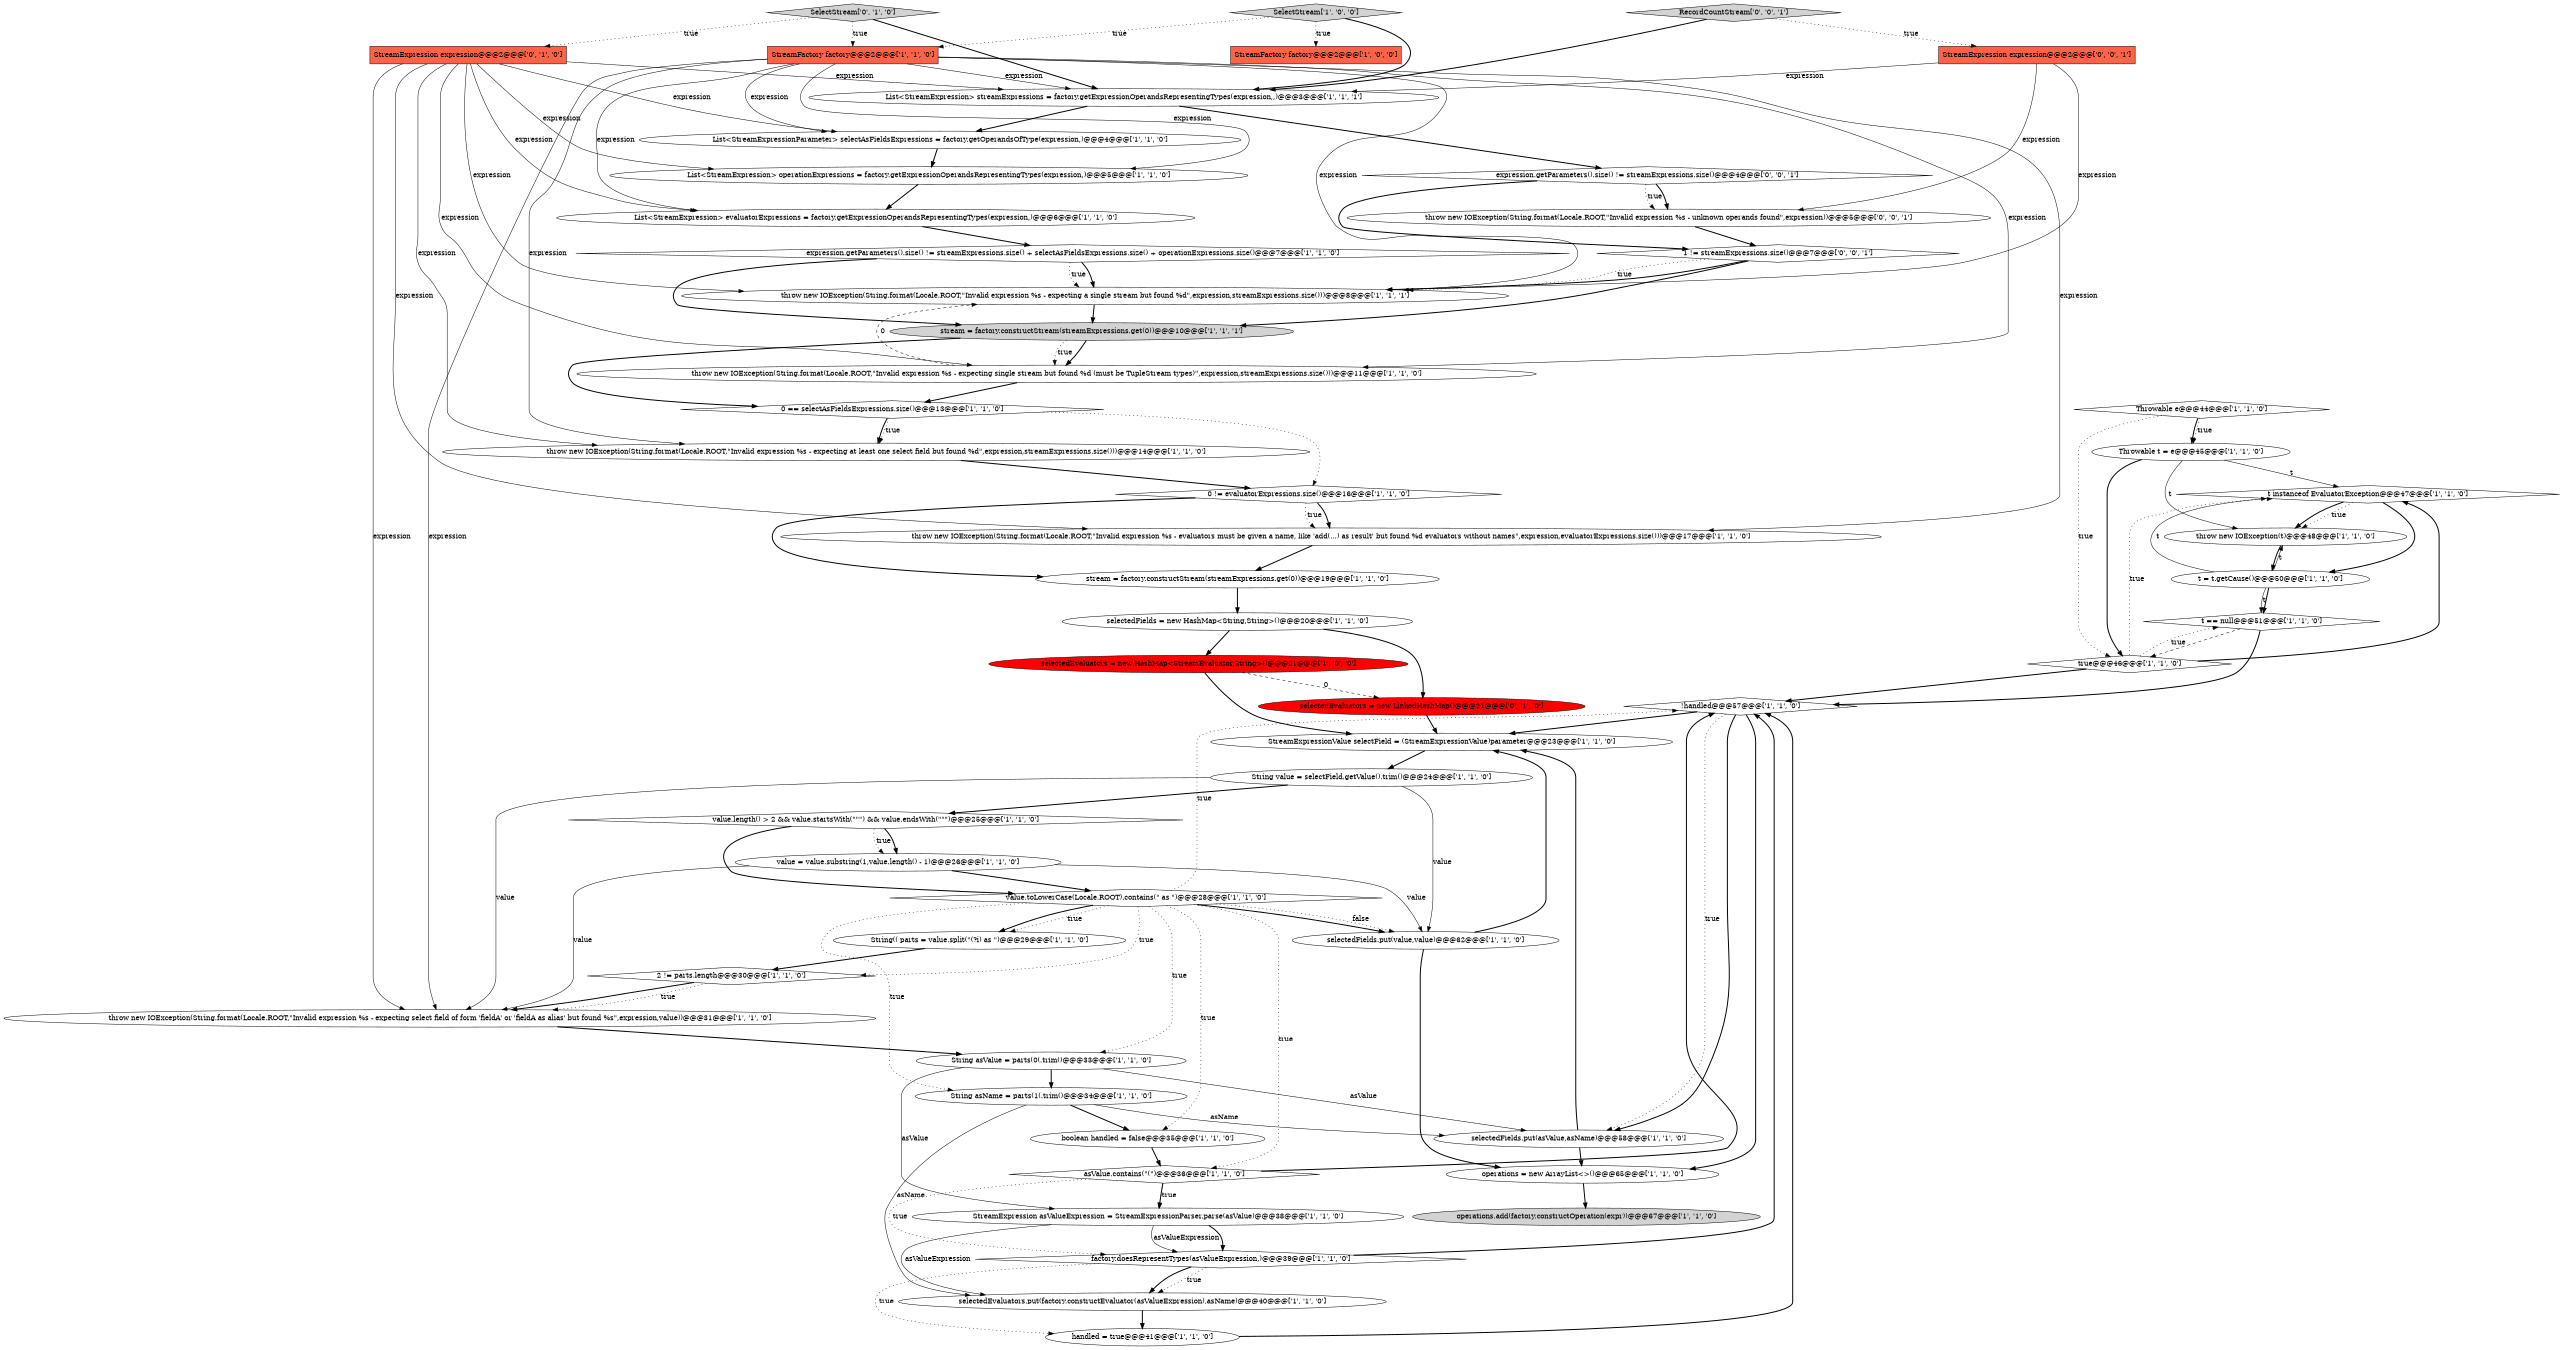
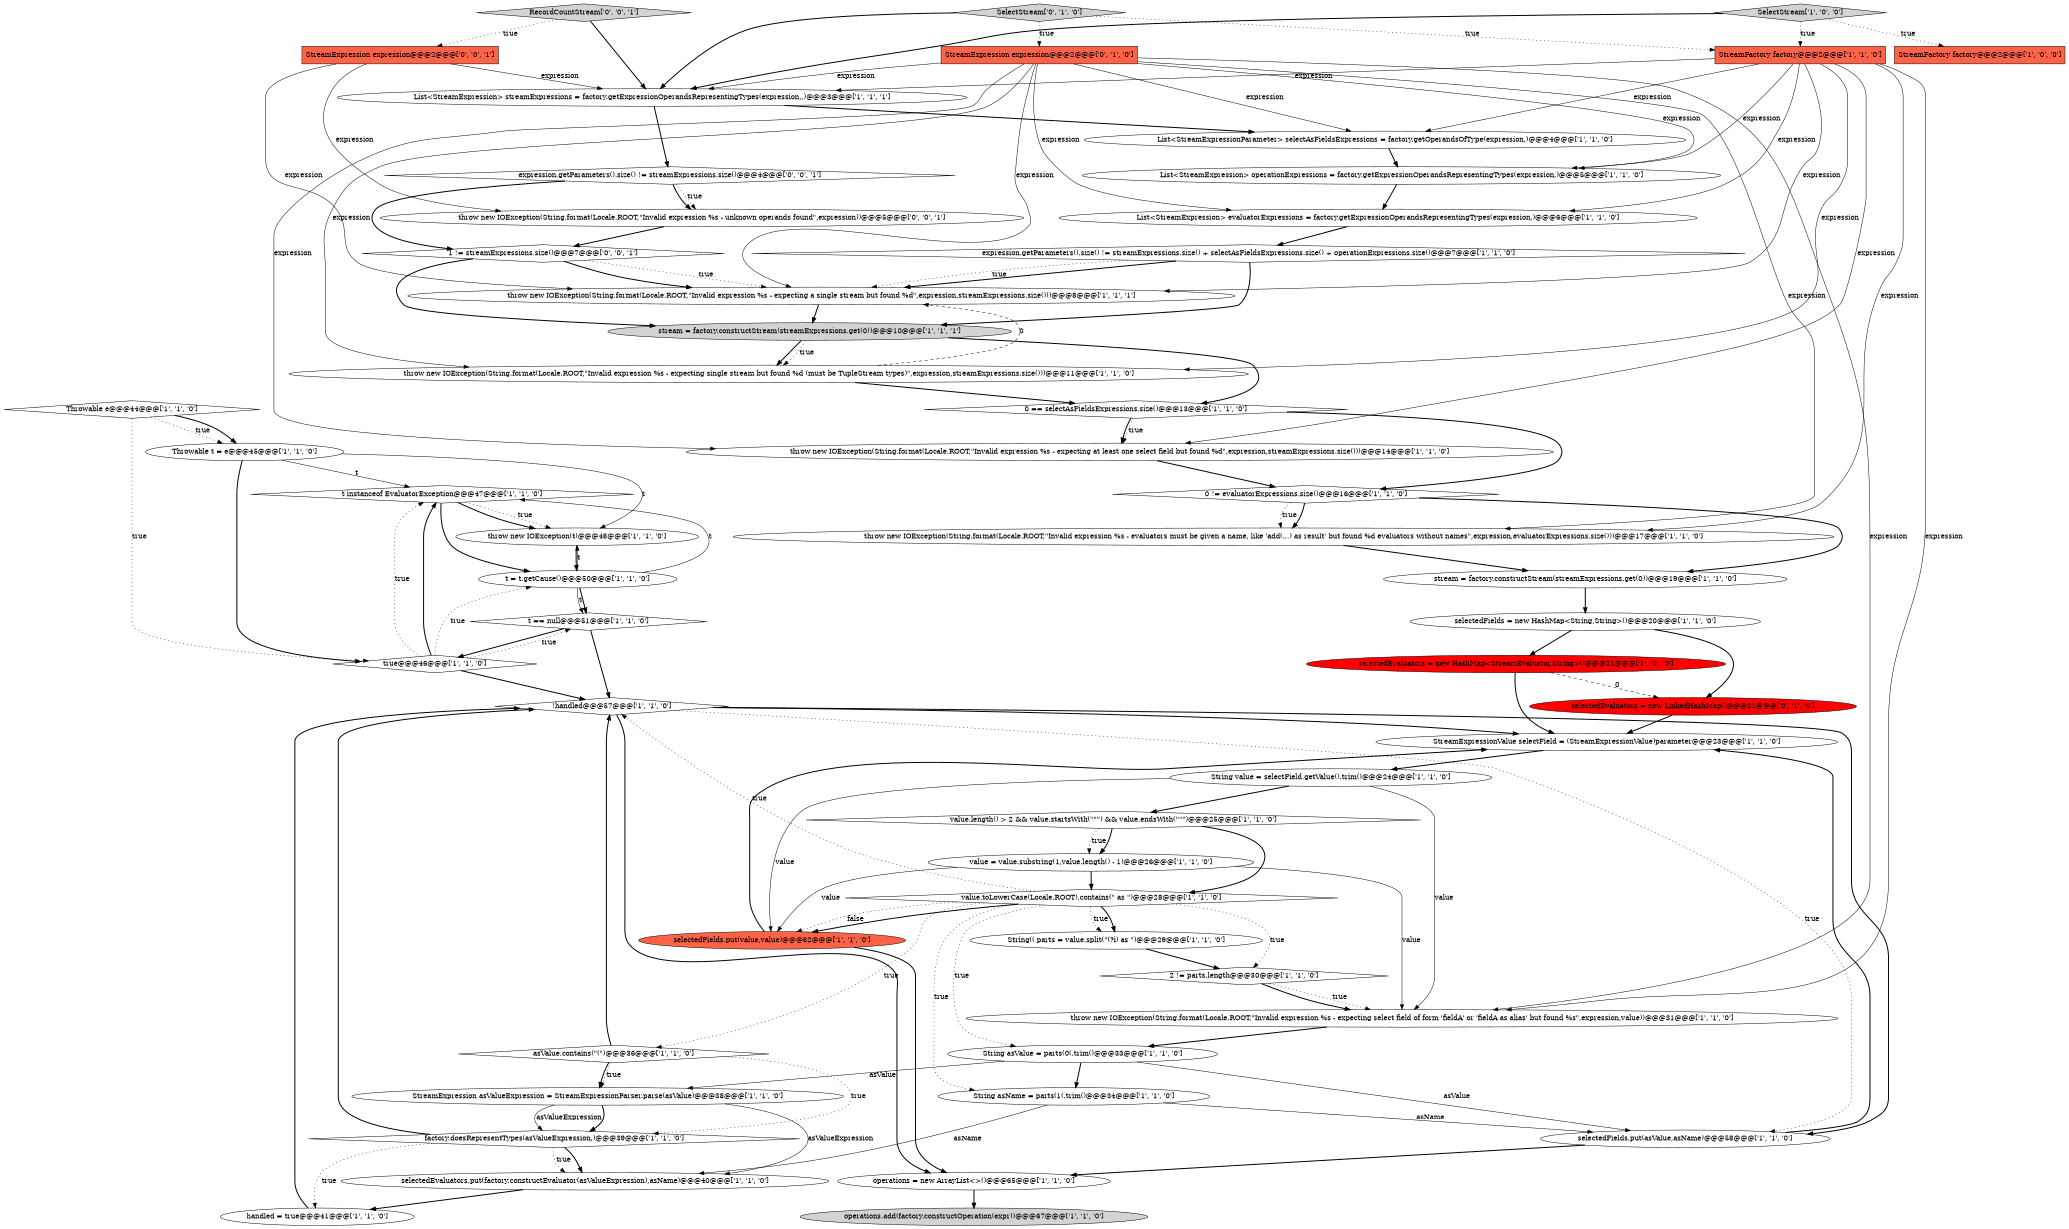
(1200, 420) -> (1521, 430)
none -> (465, 604)
(2198, 642) -> (514, 642)
(1426, 940) -> (772, 940)
(1148, 1139) -> none
